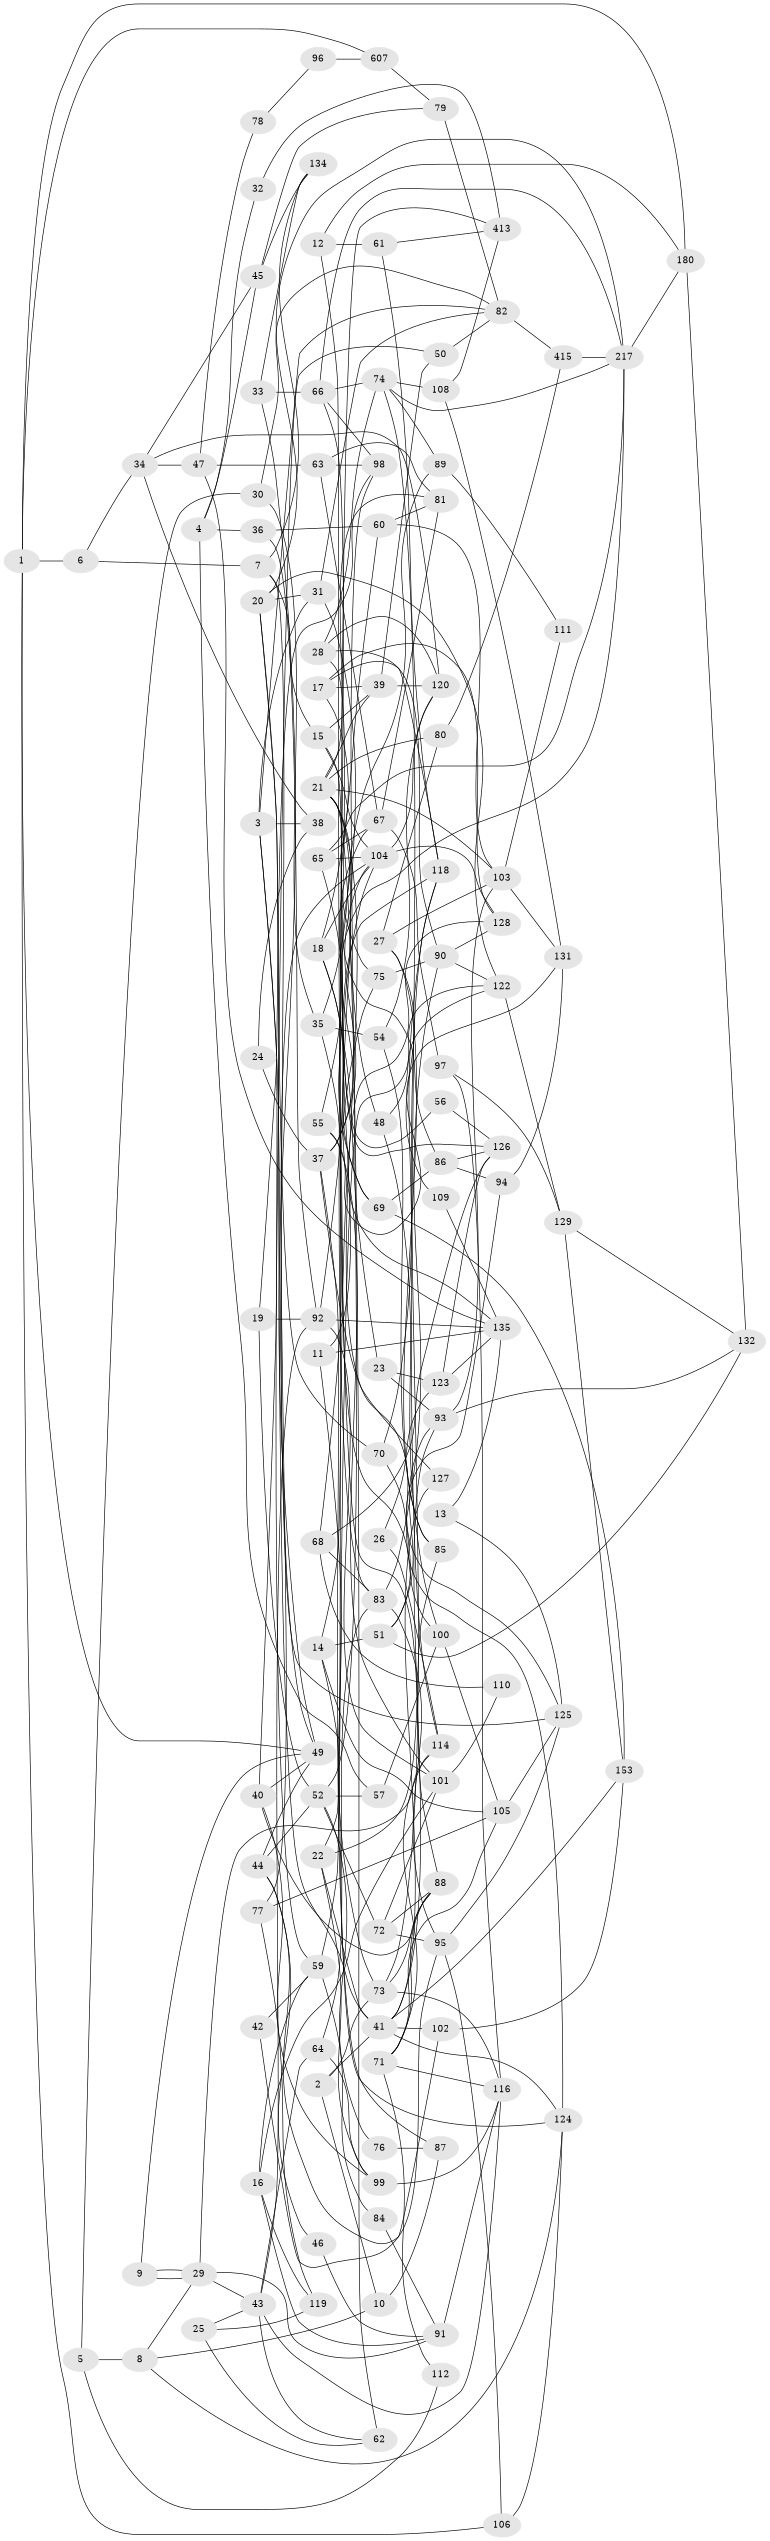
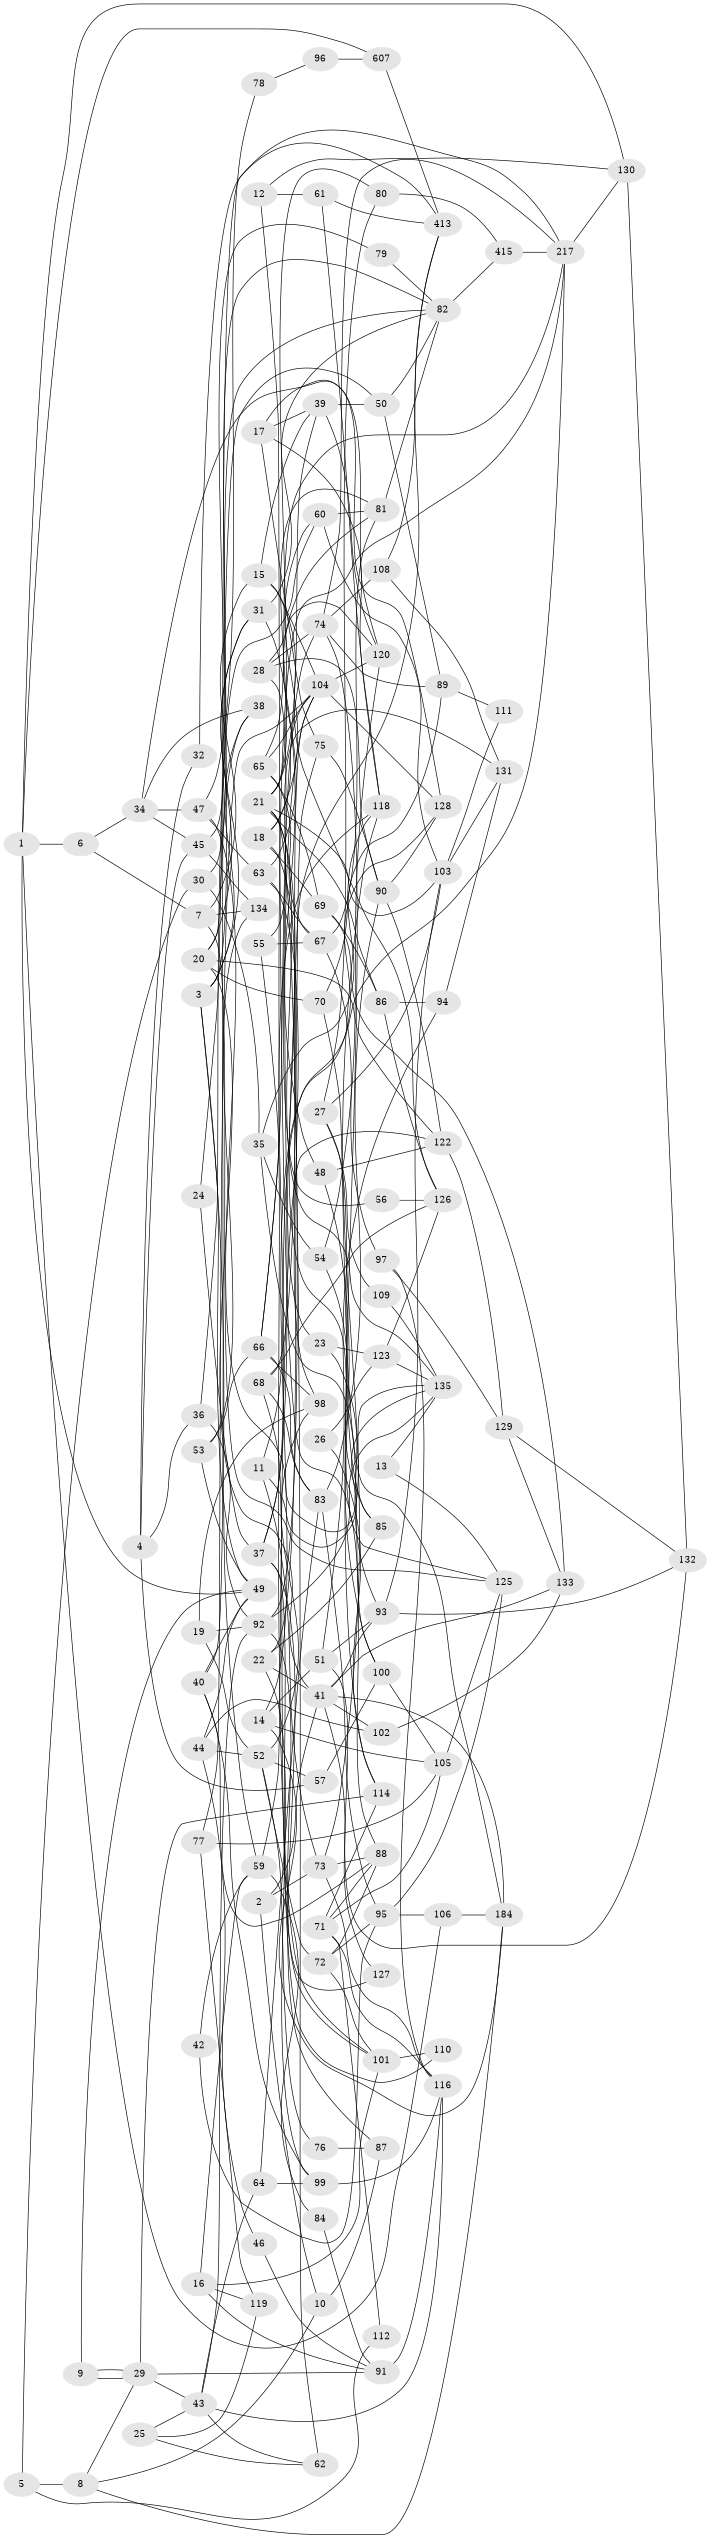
(407, 82) -> (411, 138)
(686, 261) -> (627, 171)
(258, 392) -> (199, 1451)
none -> (410, 419)
none -> (412, 545)
(624, 1771) -> (565, 1583)
(563, 2120) -> (504, 1915)
